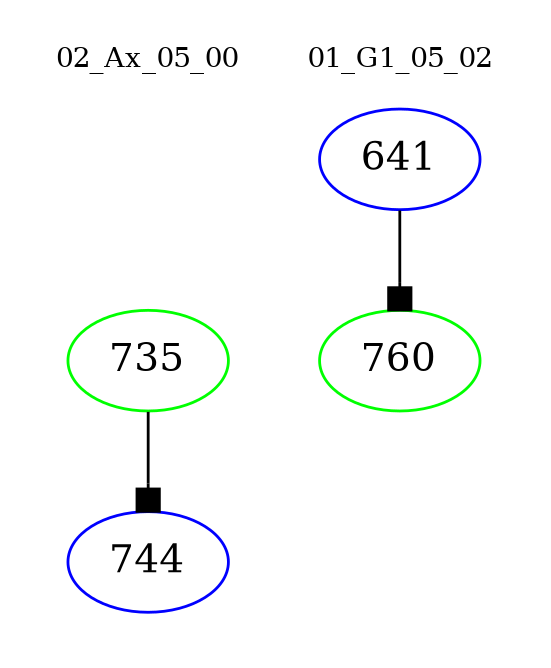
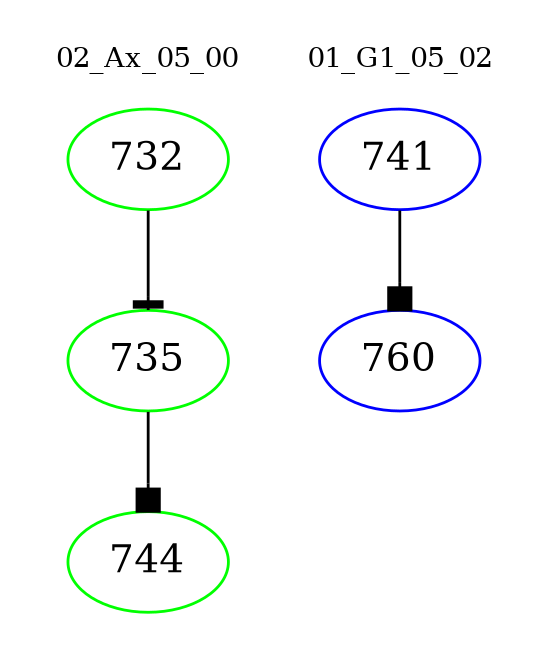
none -> (148, 159)
(400, 159) -> (400, 159)
(400, 361) -> (400, 361)
(148, 562) -> (148, 562)
